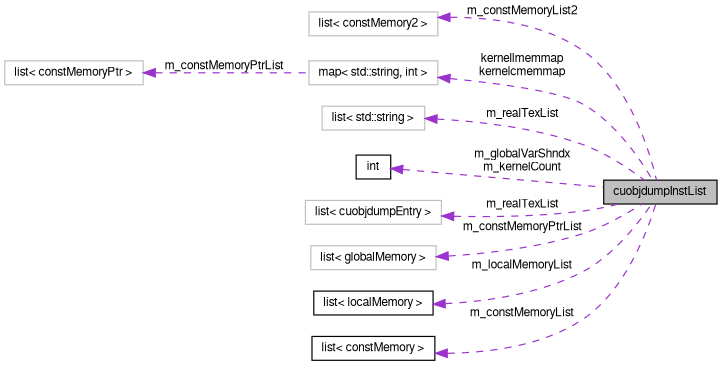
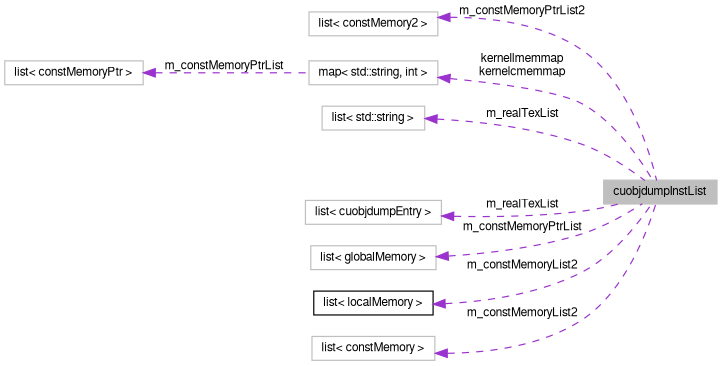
(523, 11) -> (523, 11)
(373, 167) -> none
(660, 192) -> (660, 192)
(523, 265) -> (523, 265)
(523, 313) -> (523, 313)
(373, 348) -> (373, 348)
